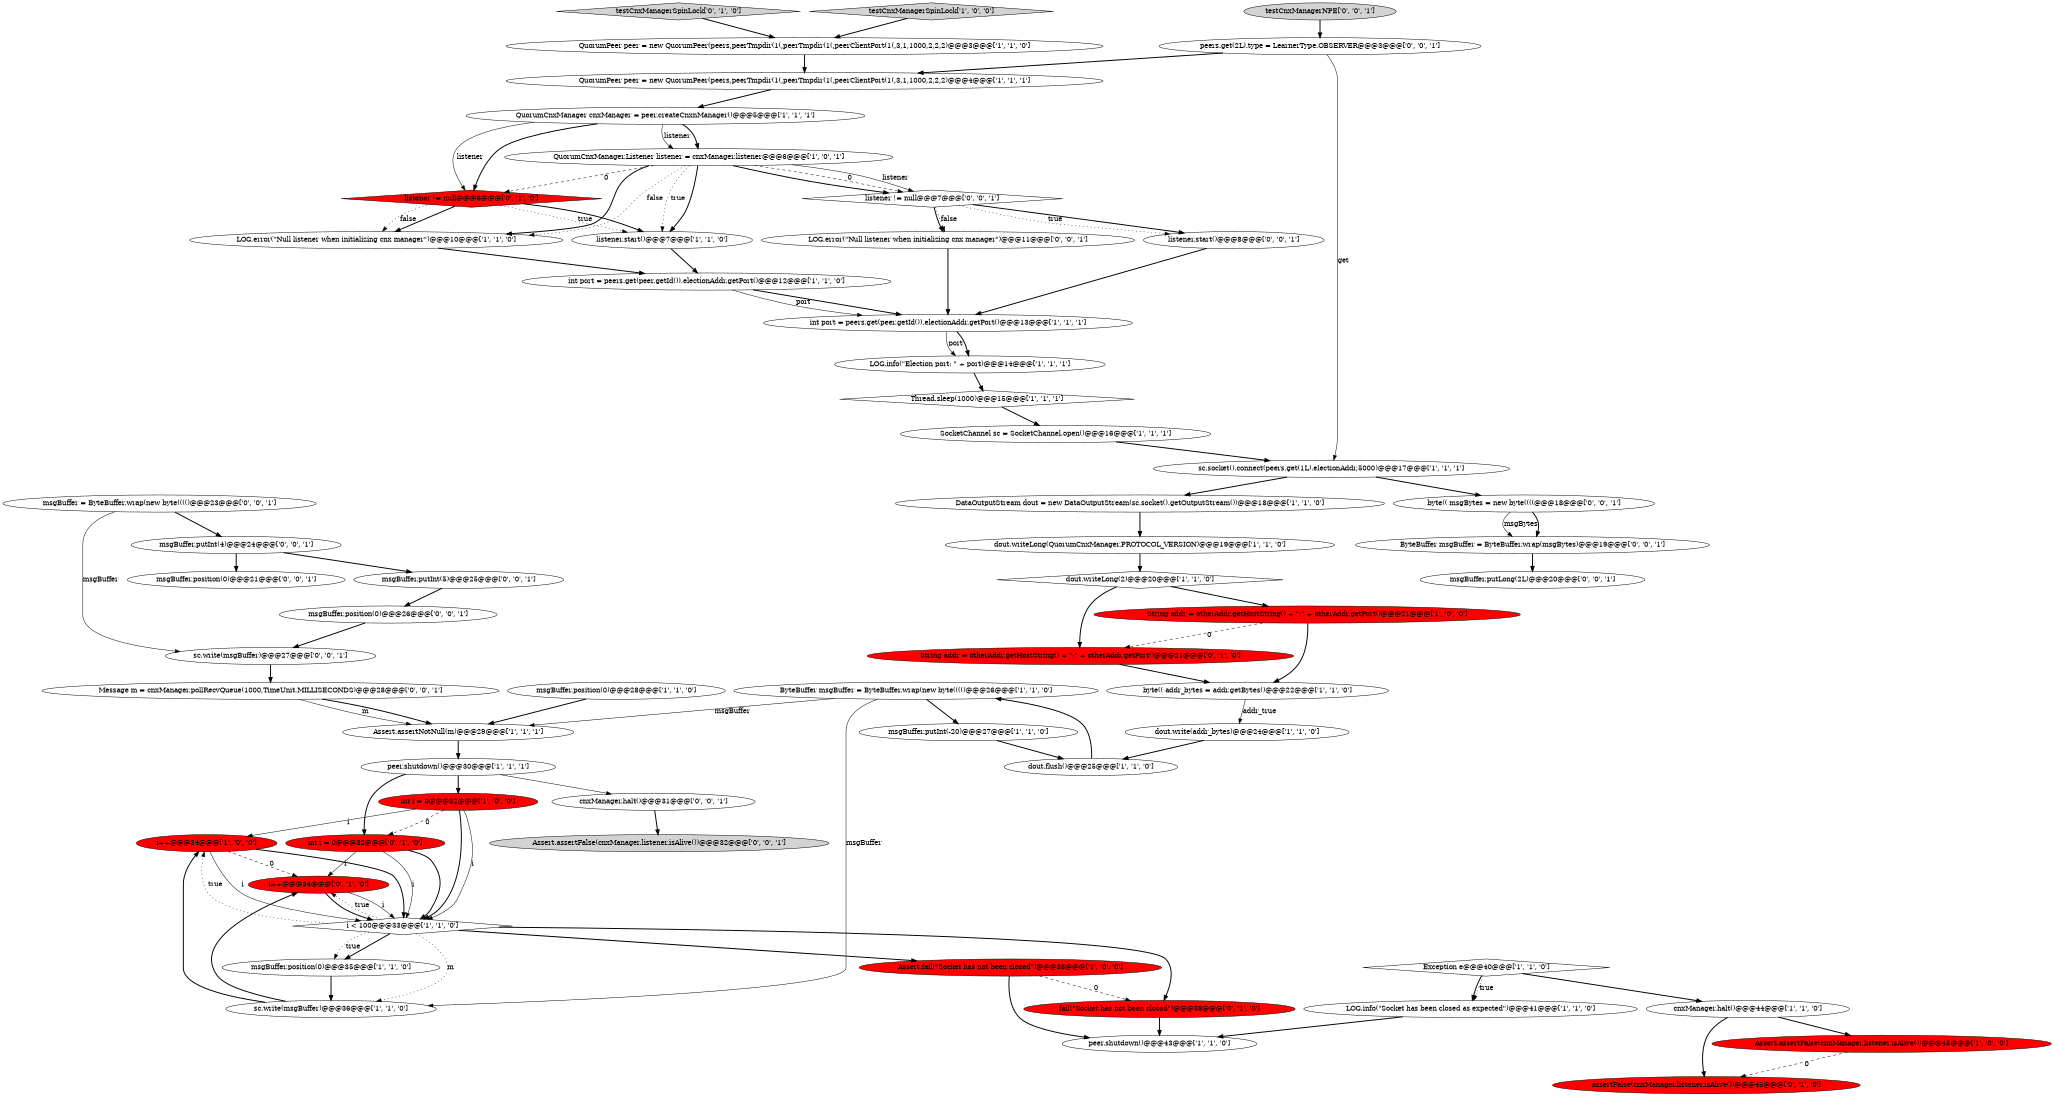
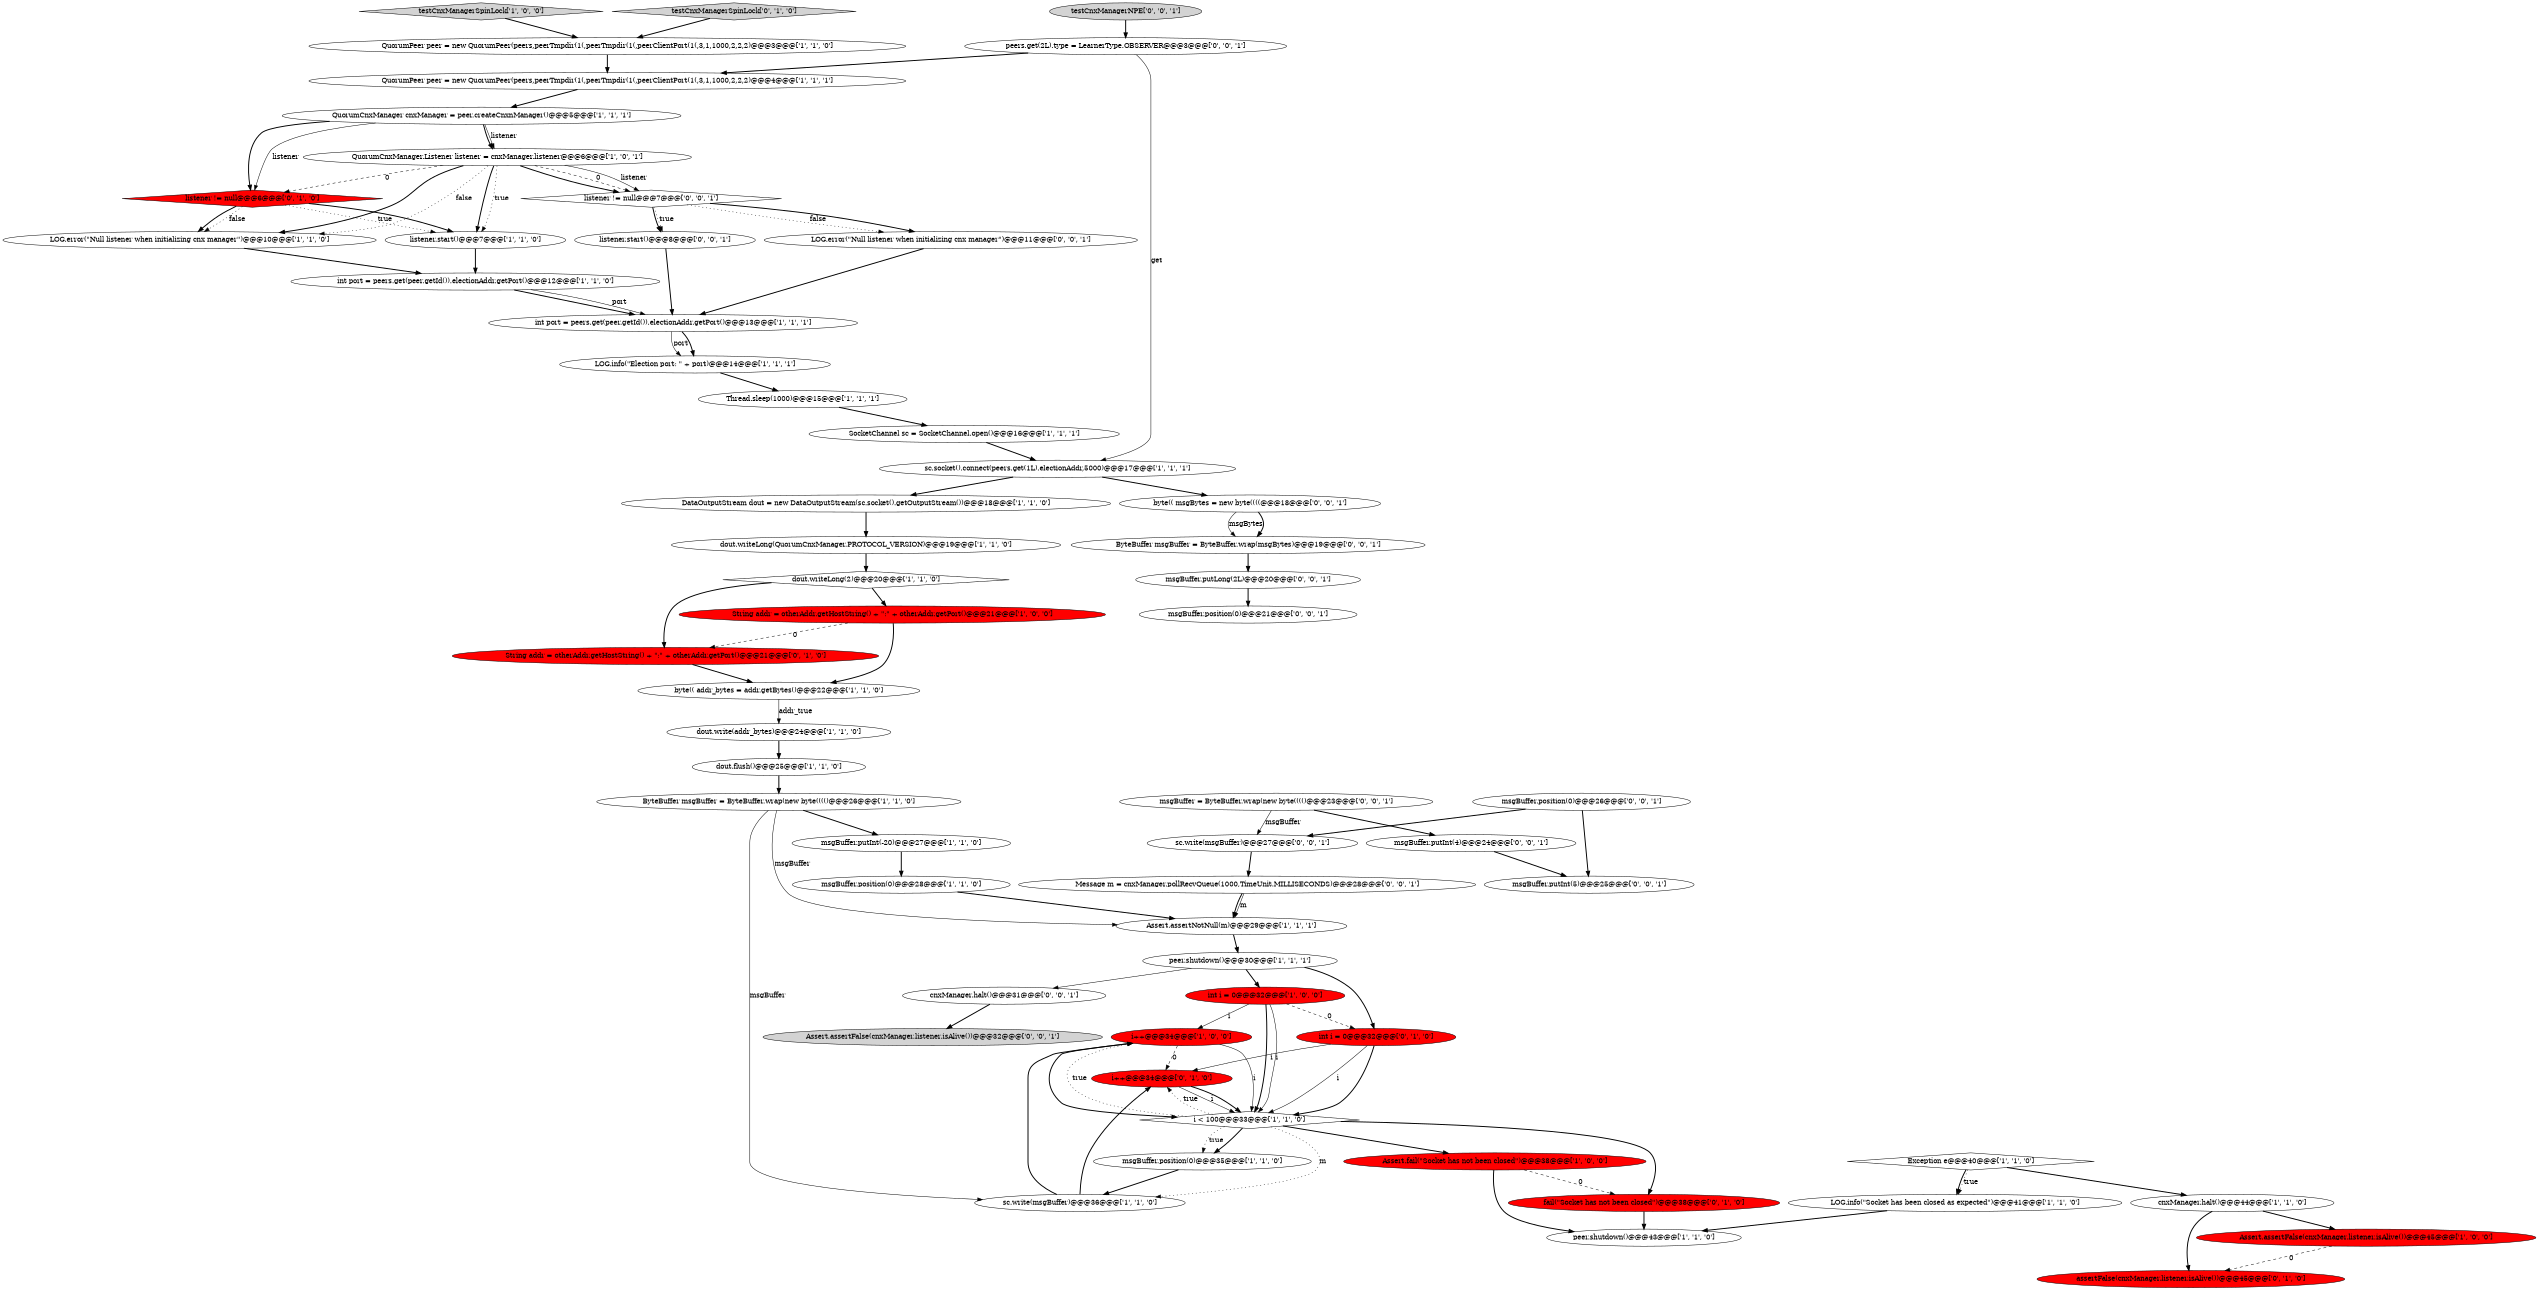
(987, 399) -> (803, 399)
(236, 560) -> (1248, 595)
(426, 596) -> (1585, 841)
(1028, 749) -> (901, 862)
